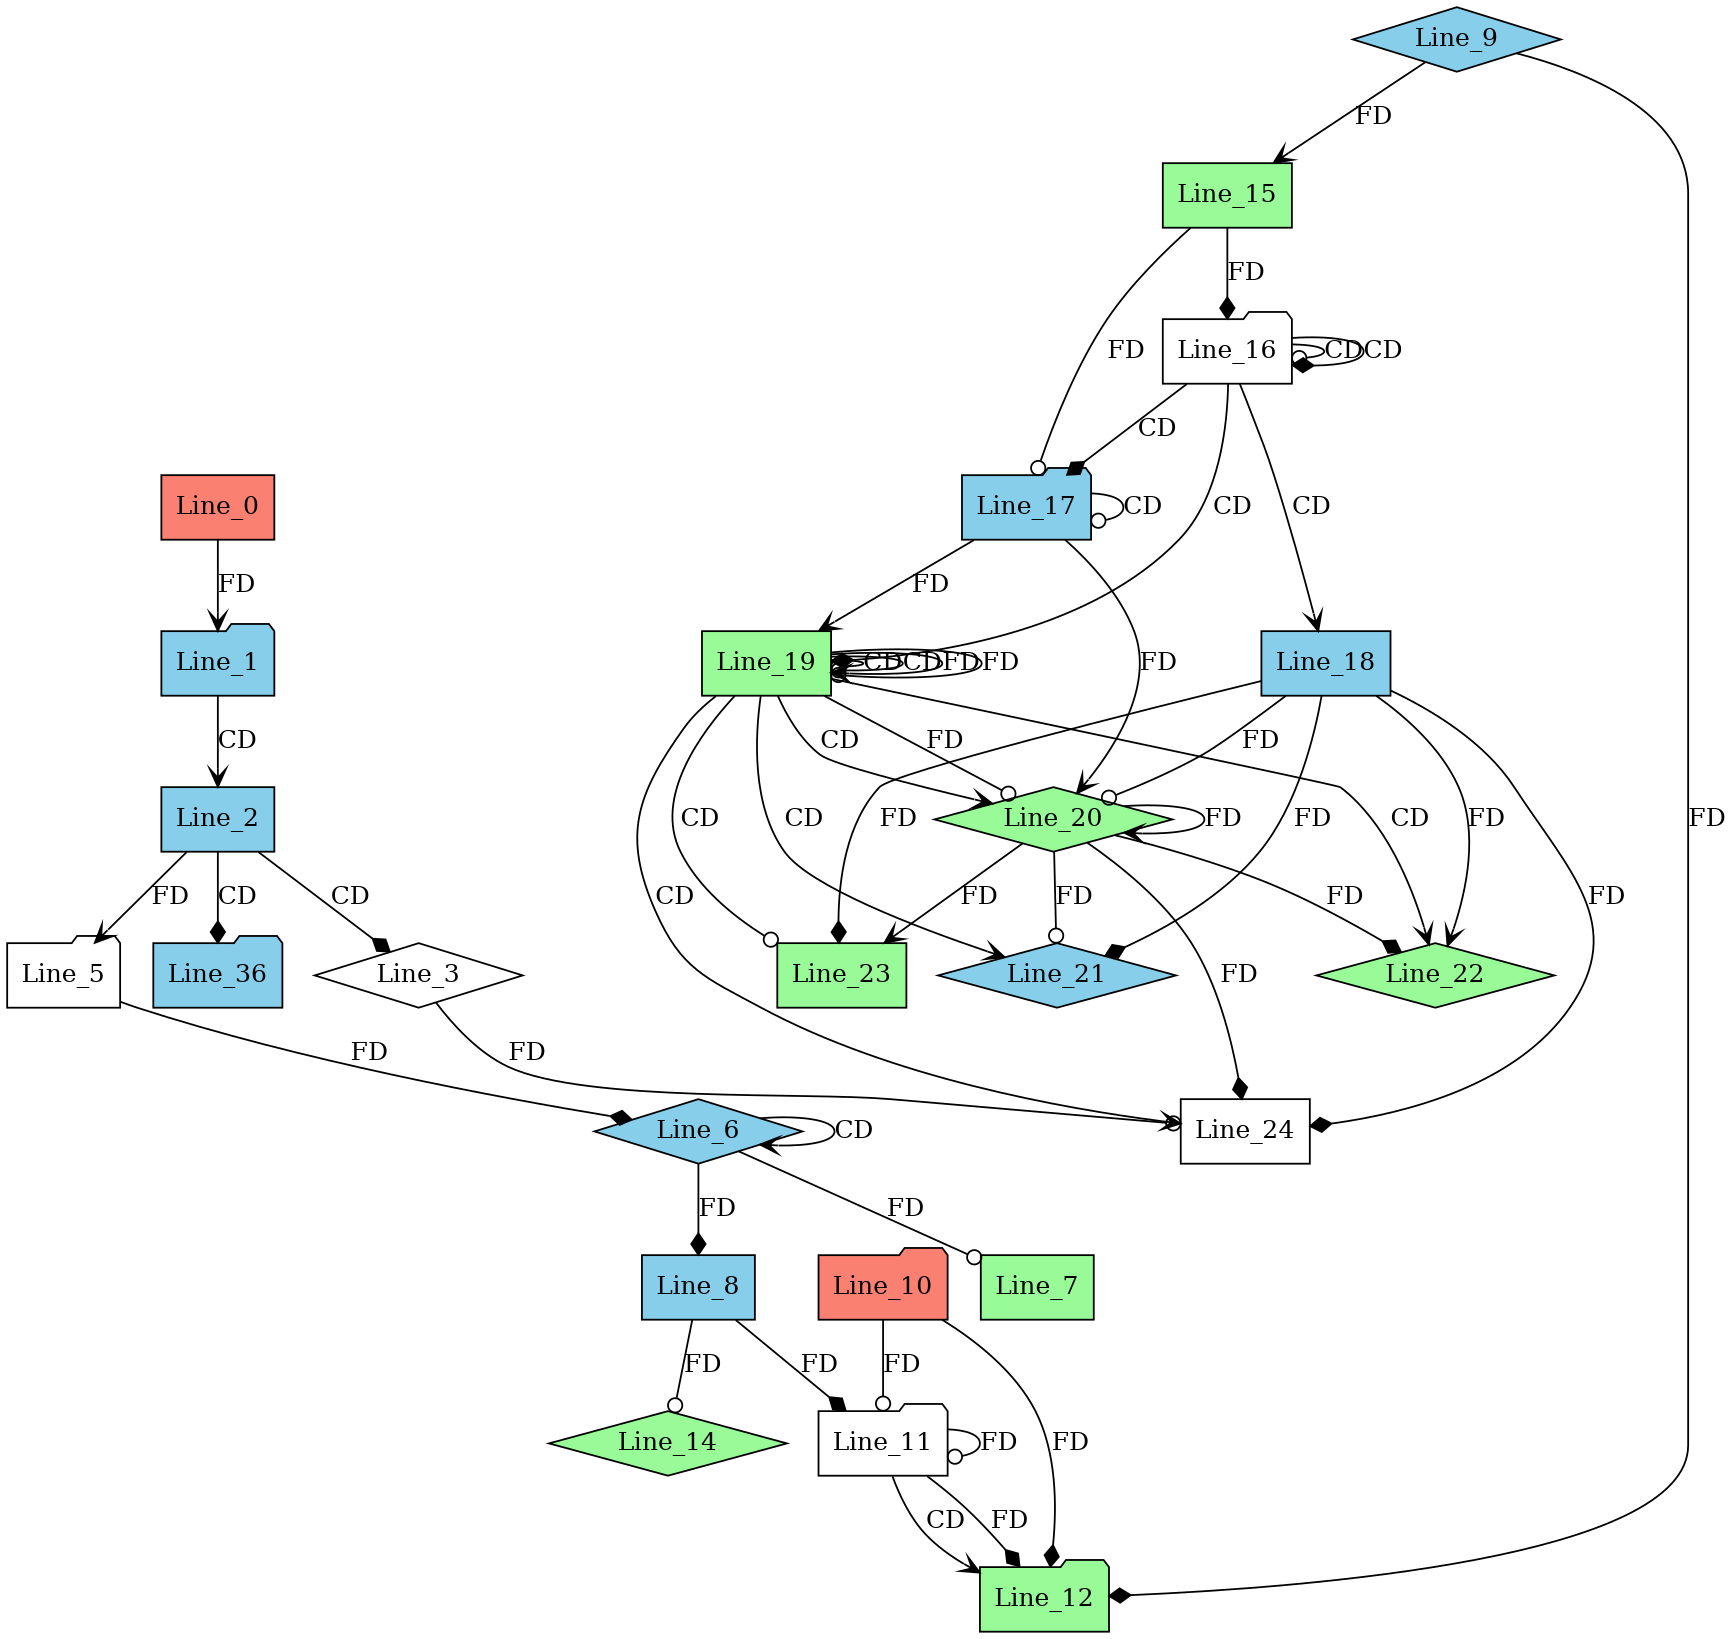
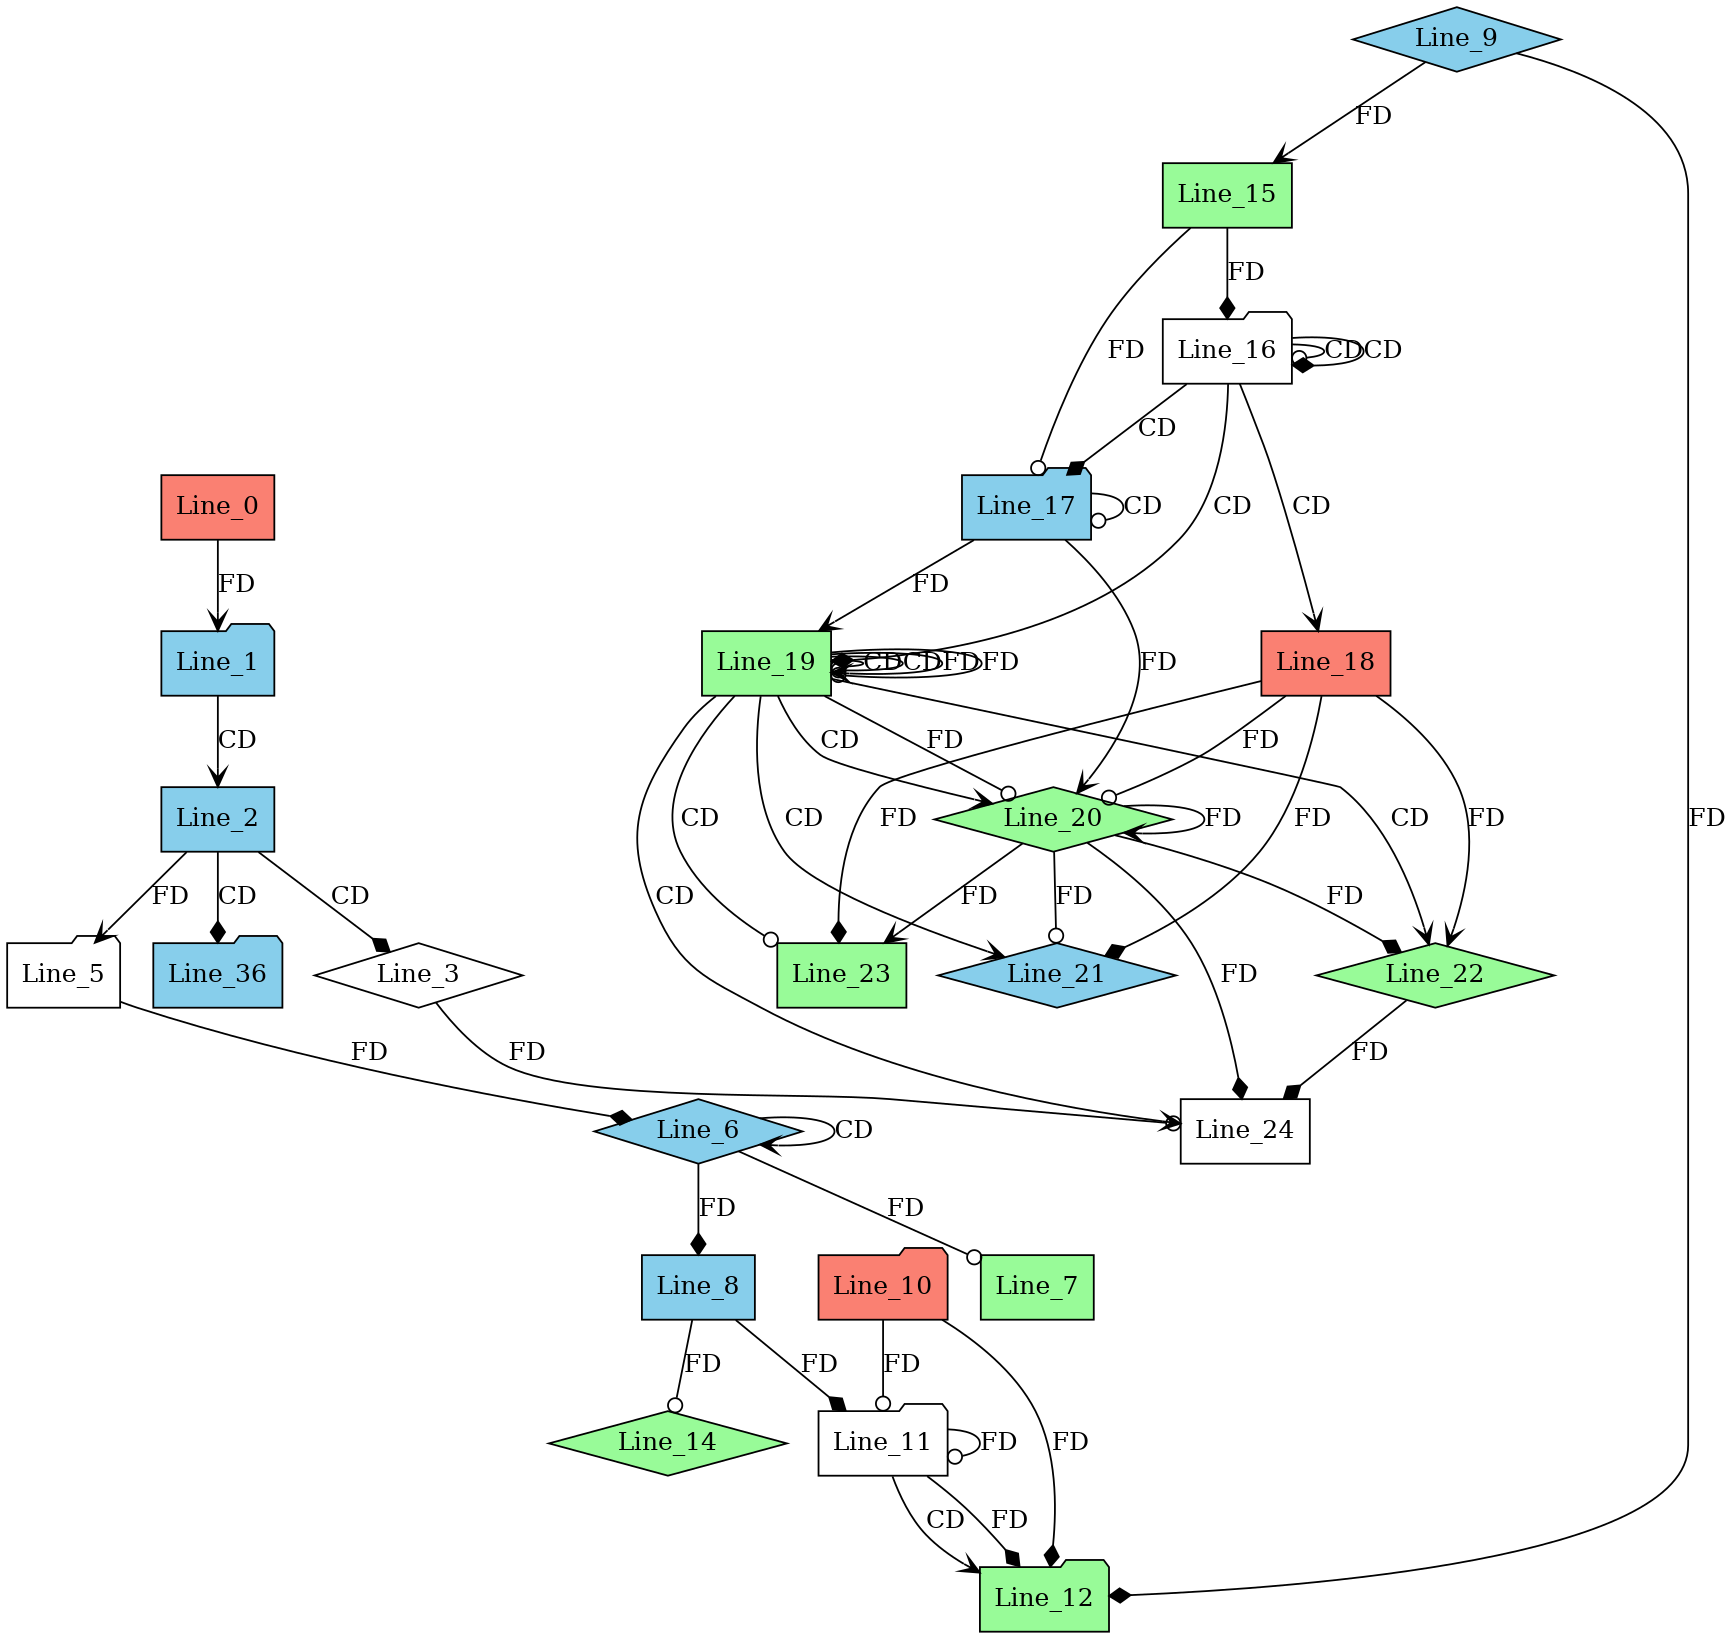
(1326, 663) -> (1326, 663)
(1593, 946) -> (1354, 1043)
